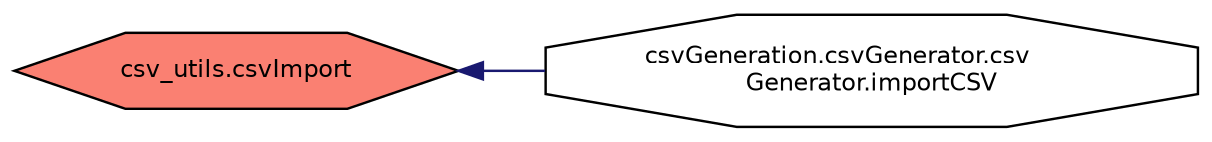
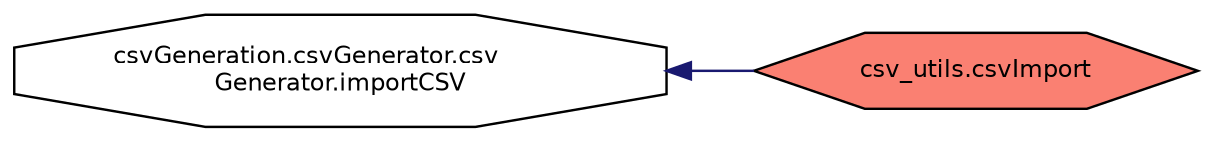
(514, 71) -> (723, 71)
